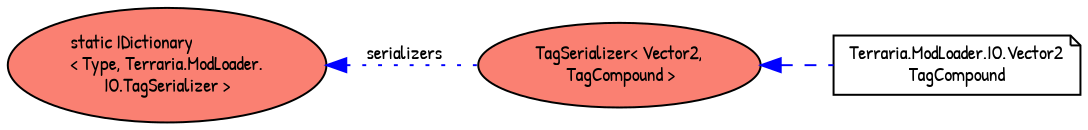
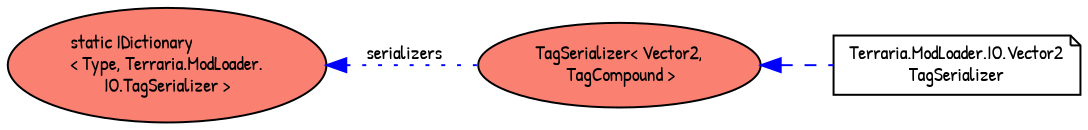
(957, 65) -> (957, 65)
